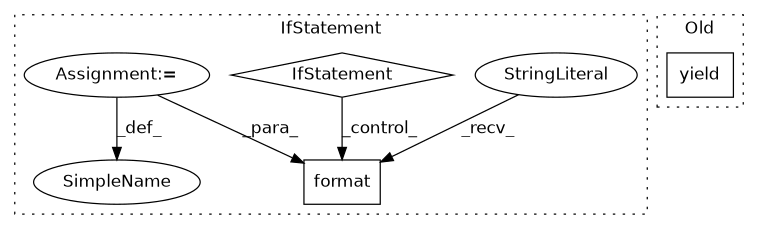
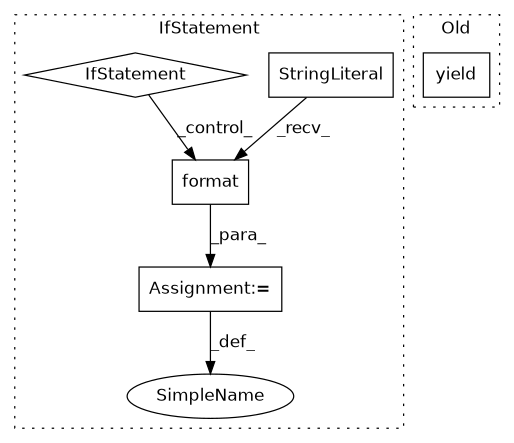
(117, 75) -> (210, 289)
(556, 75) -> (331, 75)
(225, 127) -> (210, 229)
